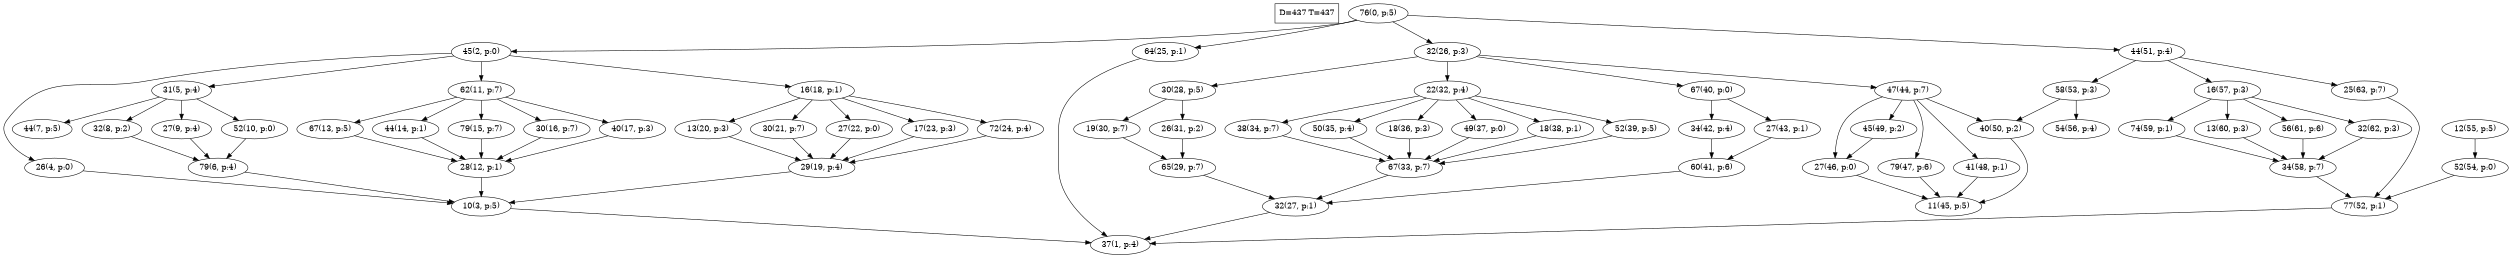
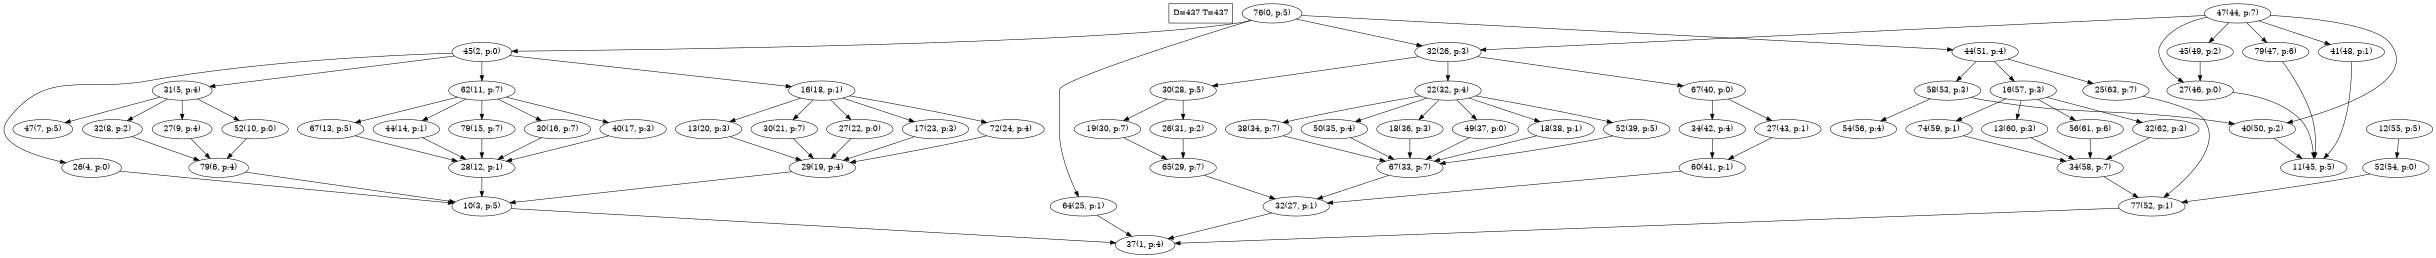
(1675, 71) -> (1846, 33)
(42, 129) -> (43, 129)
(1712, 168) -> (1712, 168)
